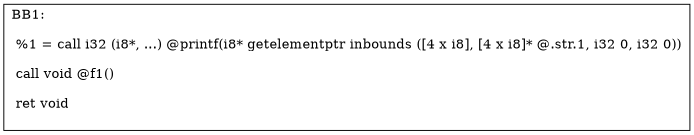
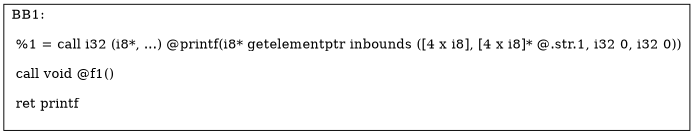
(41, 104) -> (45, 104)
